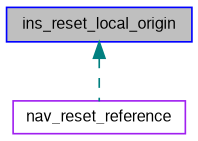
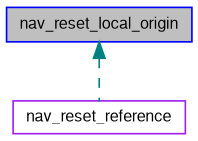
(99, 25) -> (99, 25)
